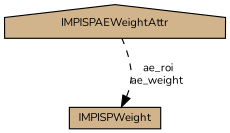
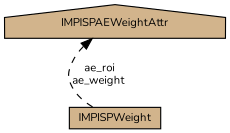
(131, 67) -> (69, 80)
